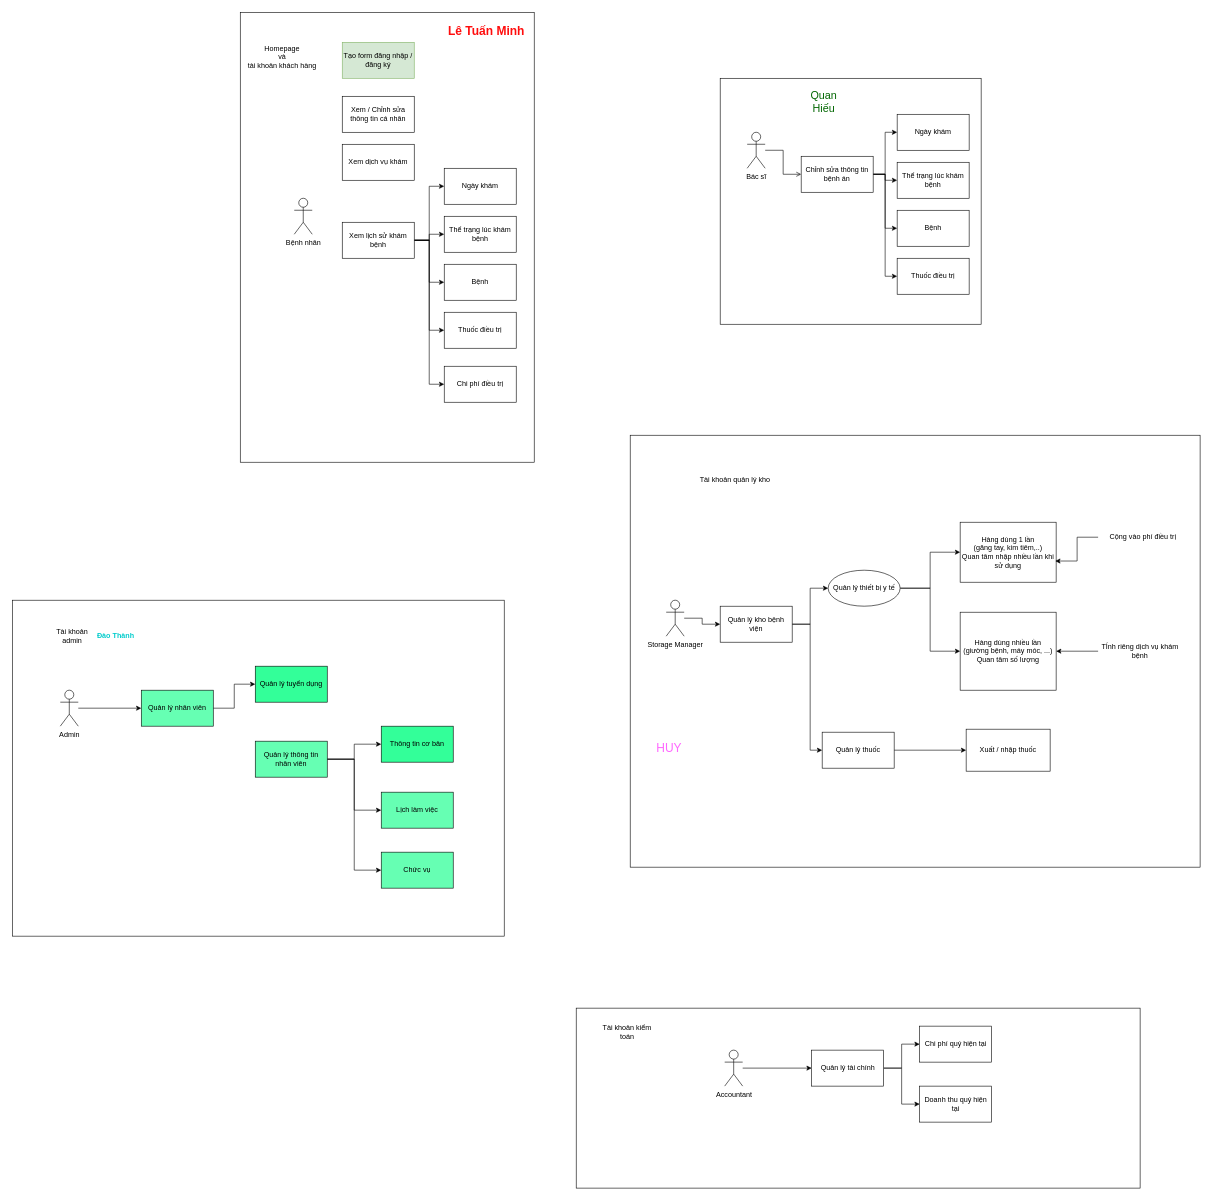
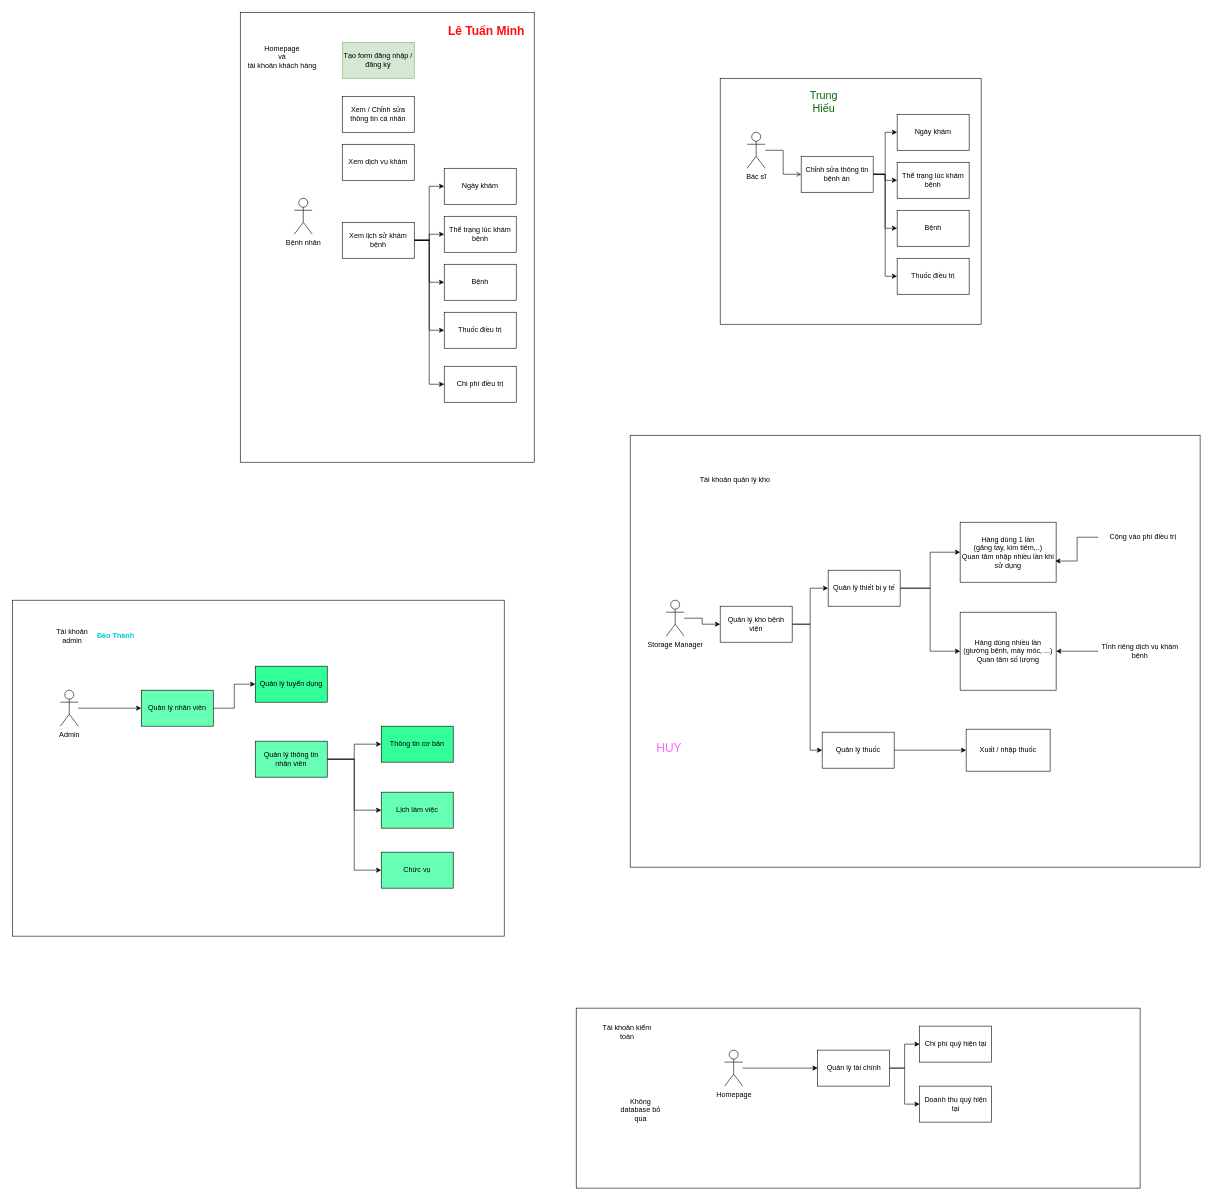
(824, 102) -> (824, 102)
(864, 588) -> (864, 588)
(848, 1068) -> (854, 1068)
(734, 1095) -> (734, 1095)
none -> (641, 1110)
